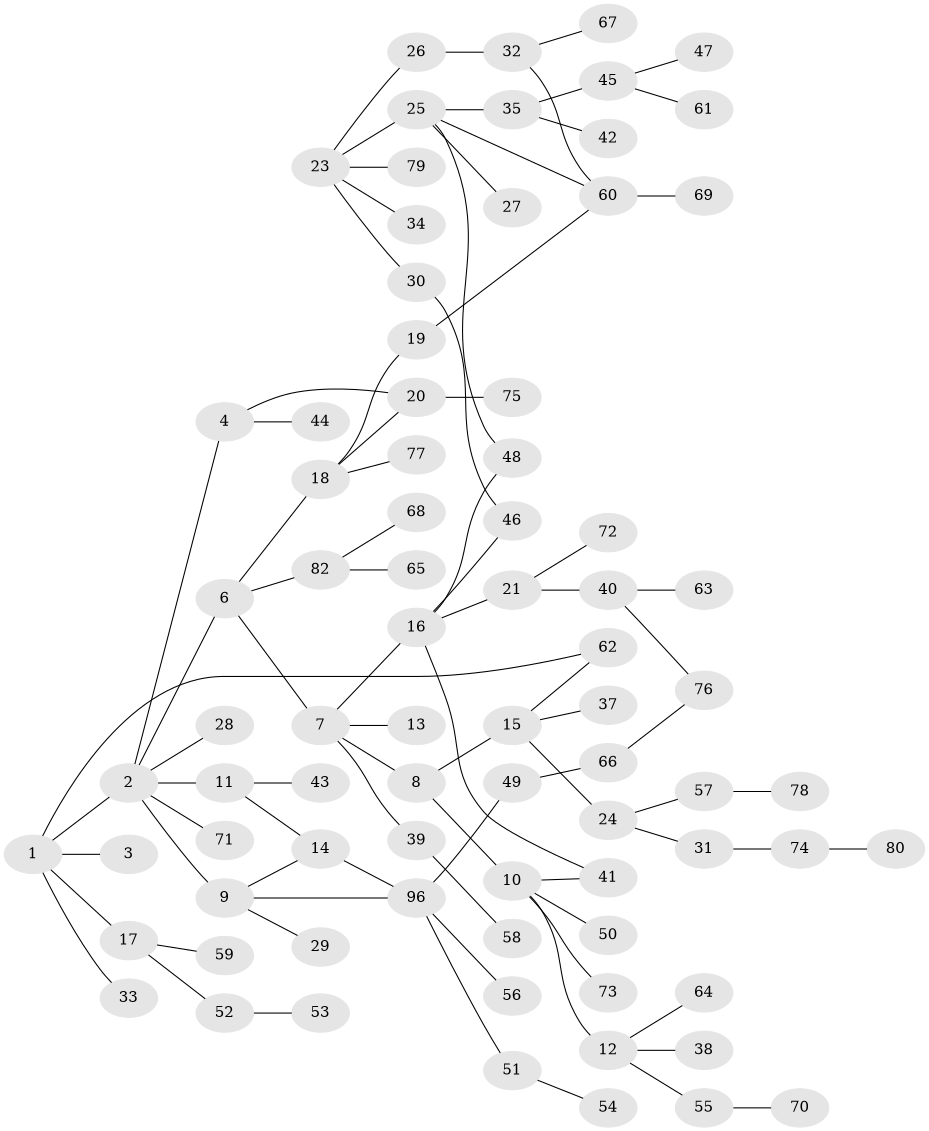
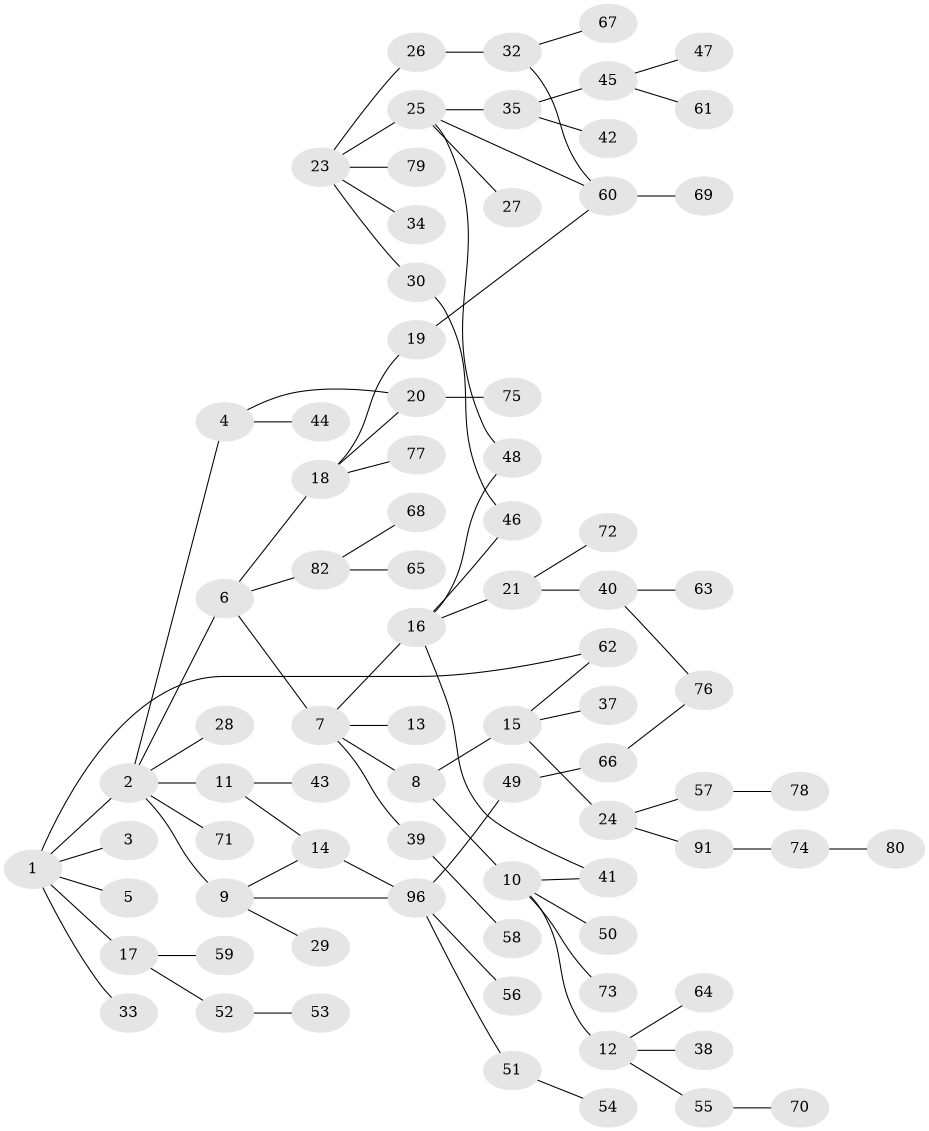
(704, 849) -> (704, 849)
none -> (129, 898)
